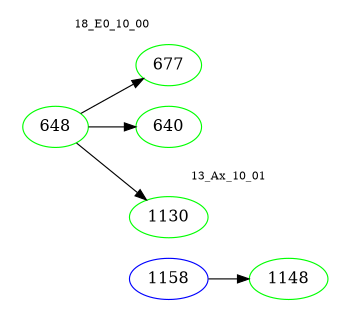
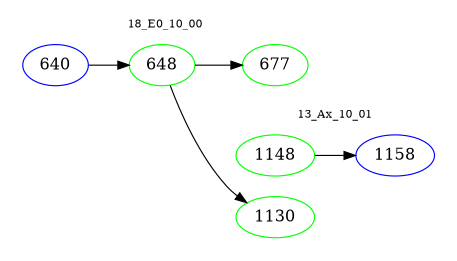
(106, 127) -> (103, 65)
(169, 127) -> (56, 65)
(223, 279) -> (329, 155)
